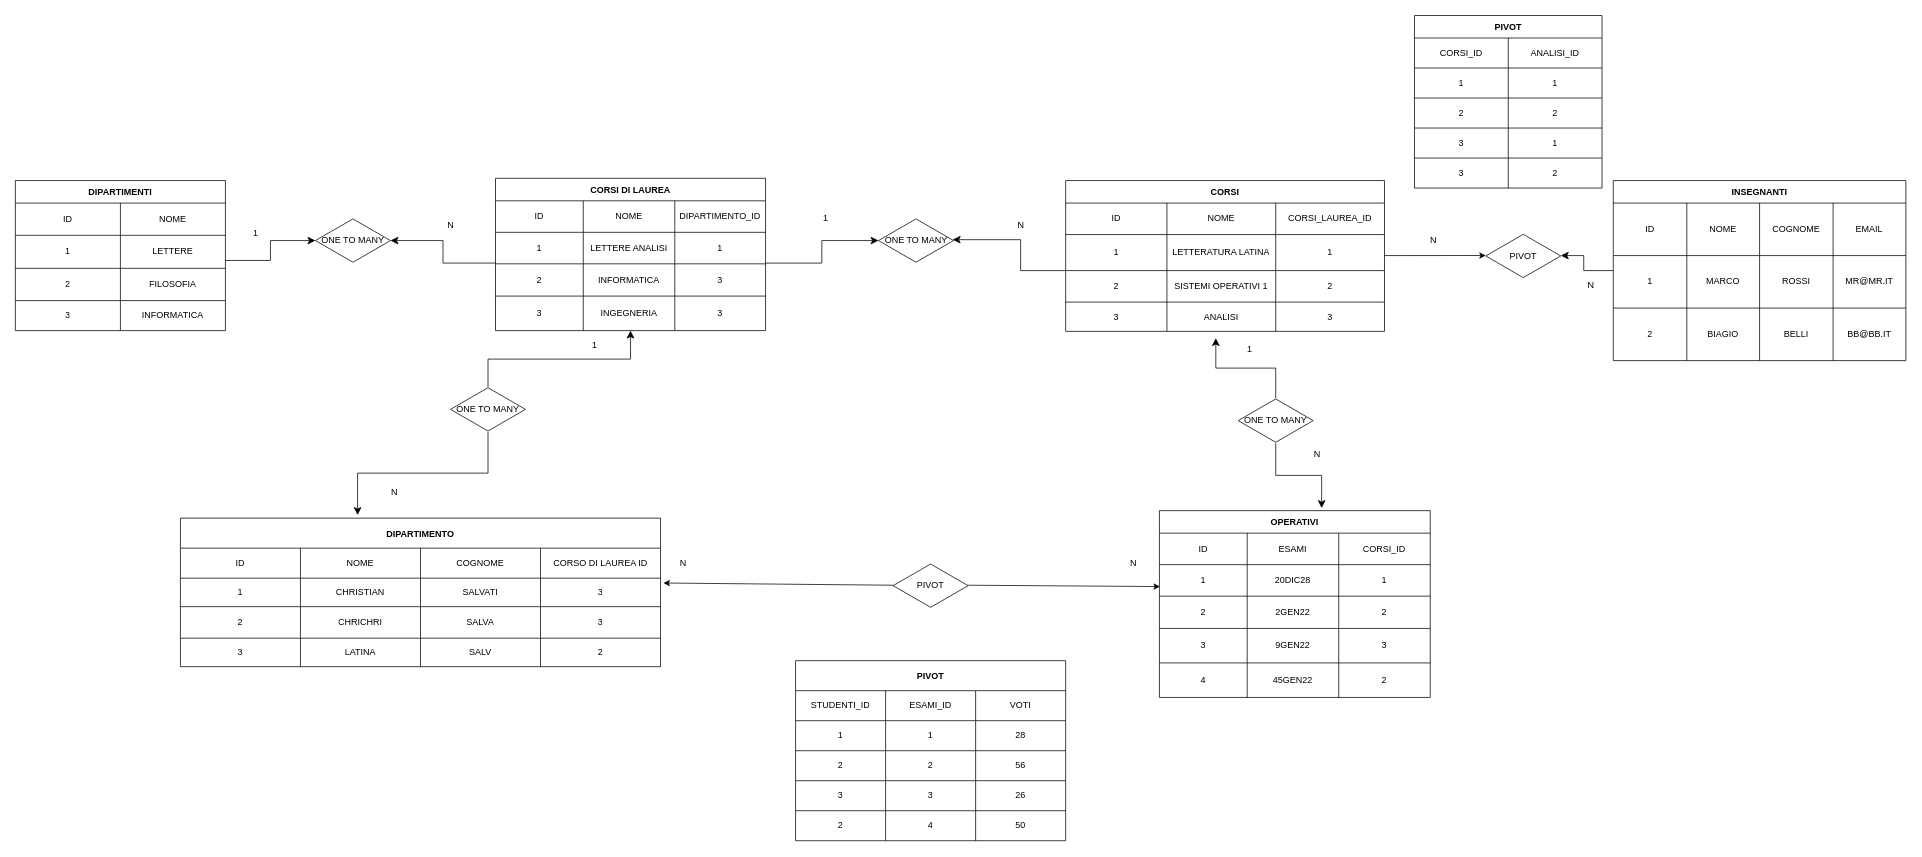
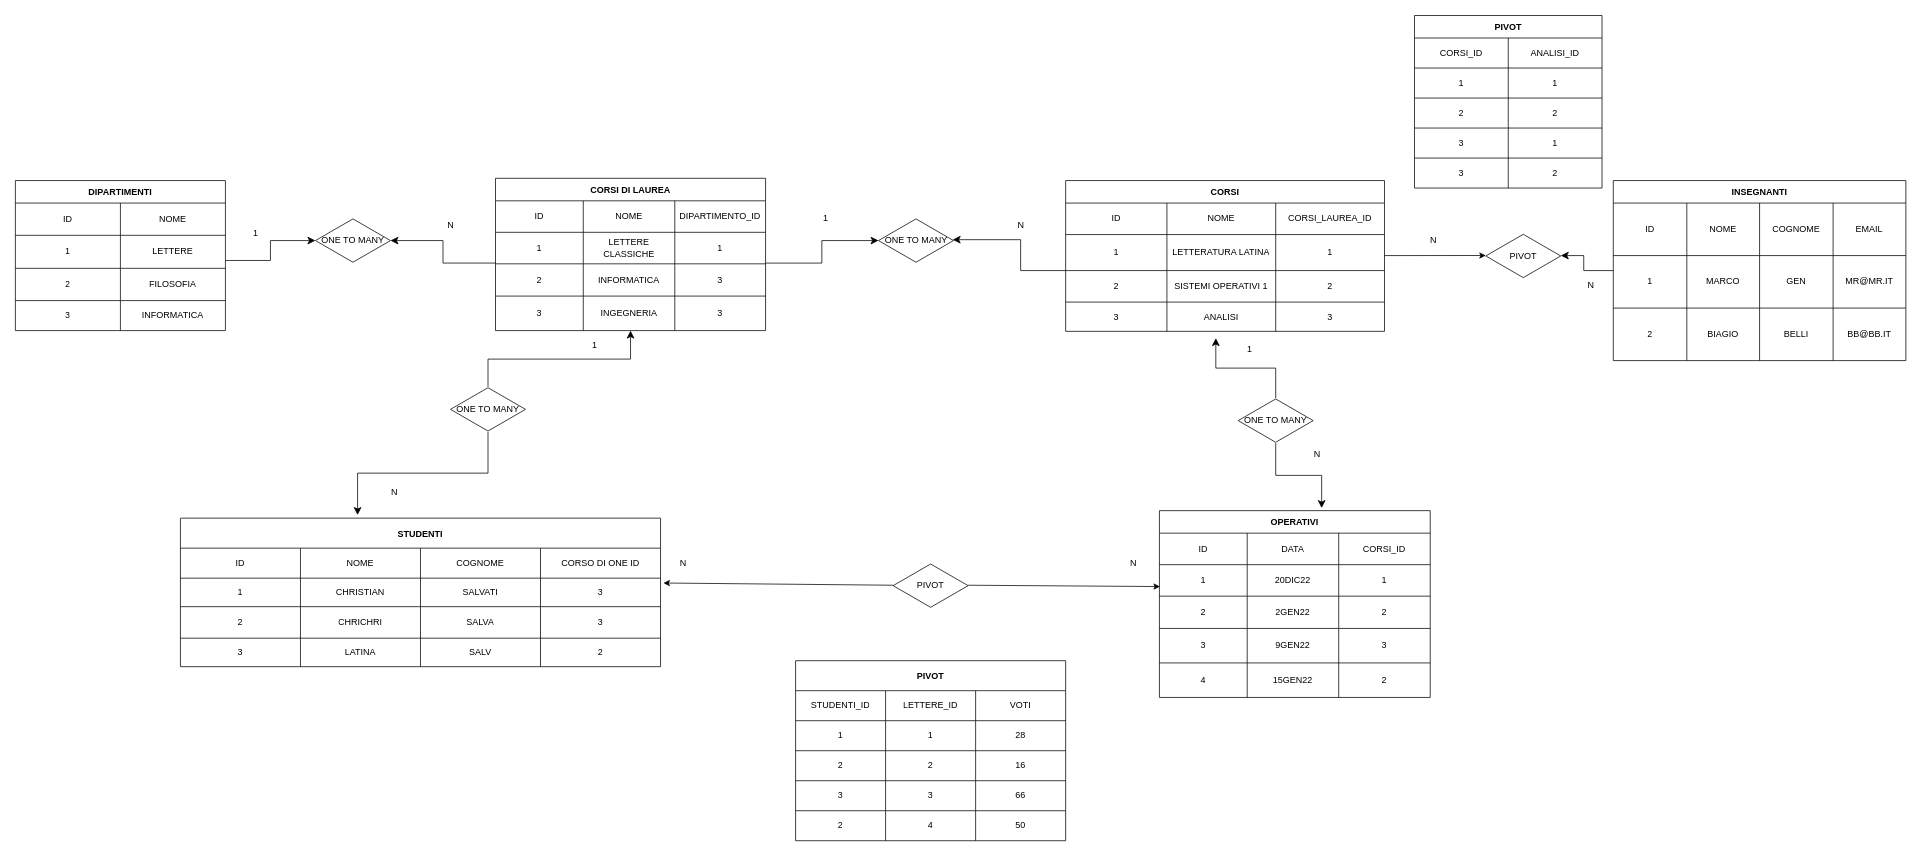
(629, 248) -> (629, 248)
(1796, 282) -> (1796, 282)
(420, 533) -> (420, 533)
(1293, 549) -> (1293, 549)
(600, 563) -> (600, 563)
(1293, 580) -> (1293, 580)
(1293, 680) -> (1293, 680)
(930, 705) -> (930, 705)
(1020, 765) -> (1020, 765)
(1020, 795) -> (1020, 795)
